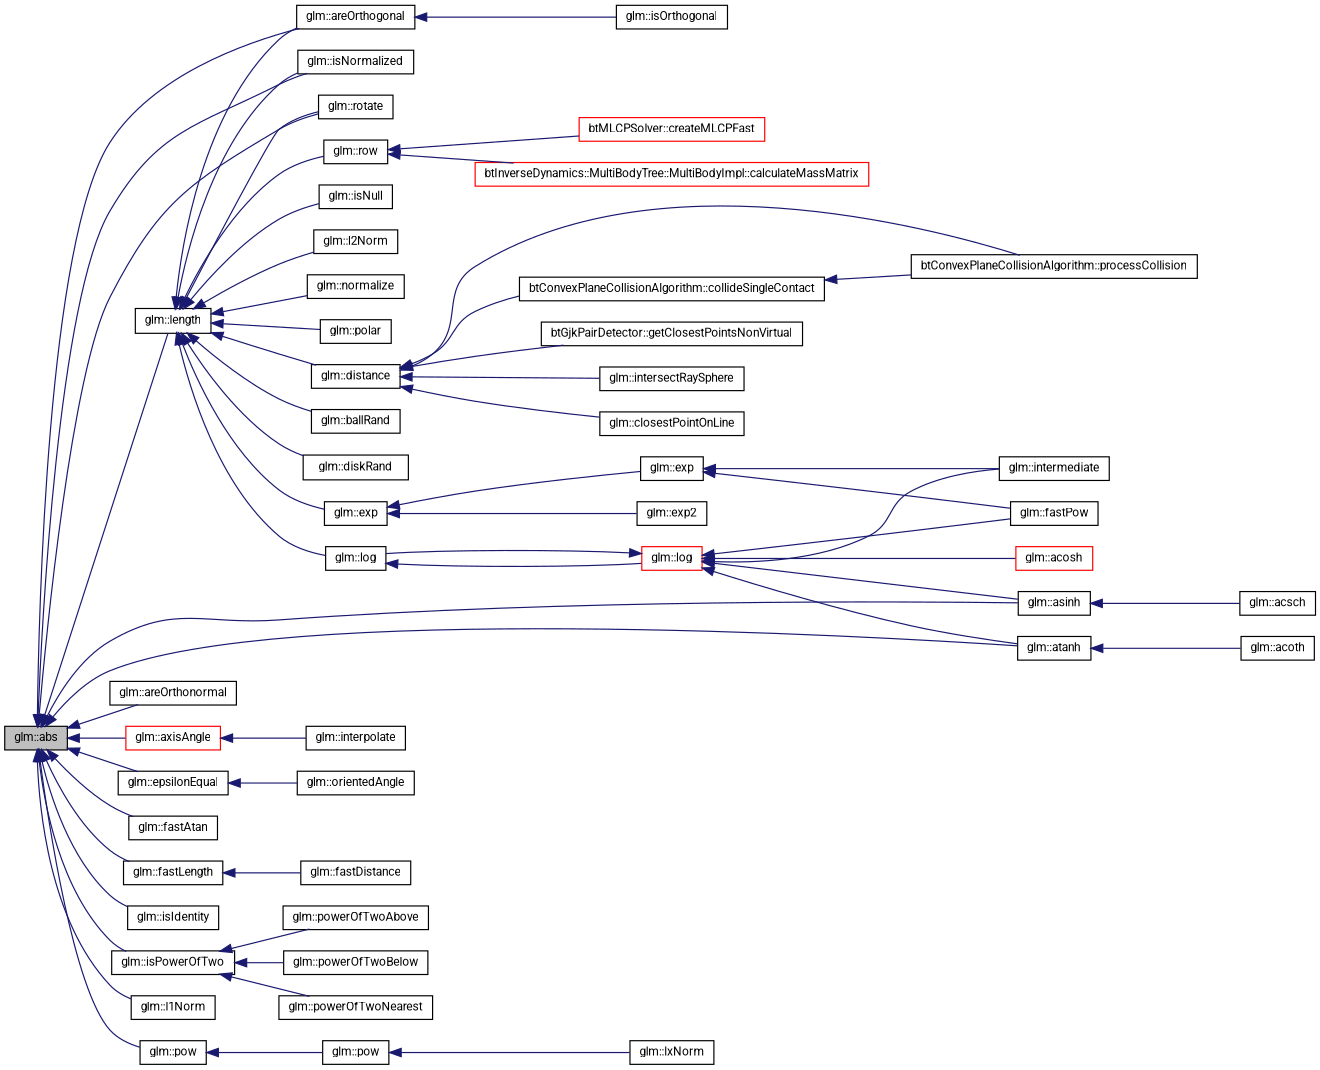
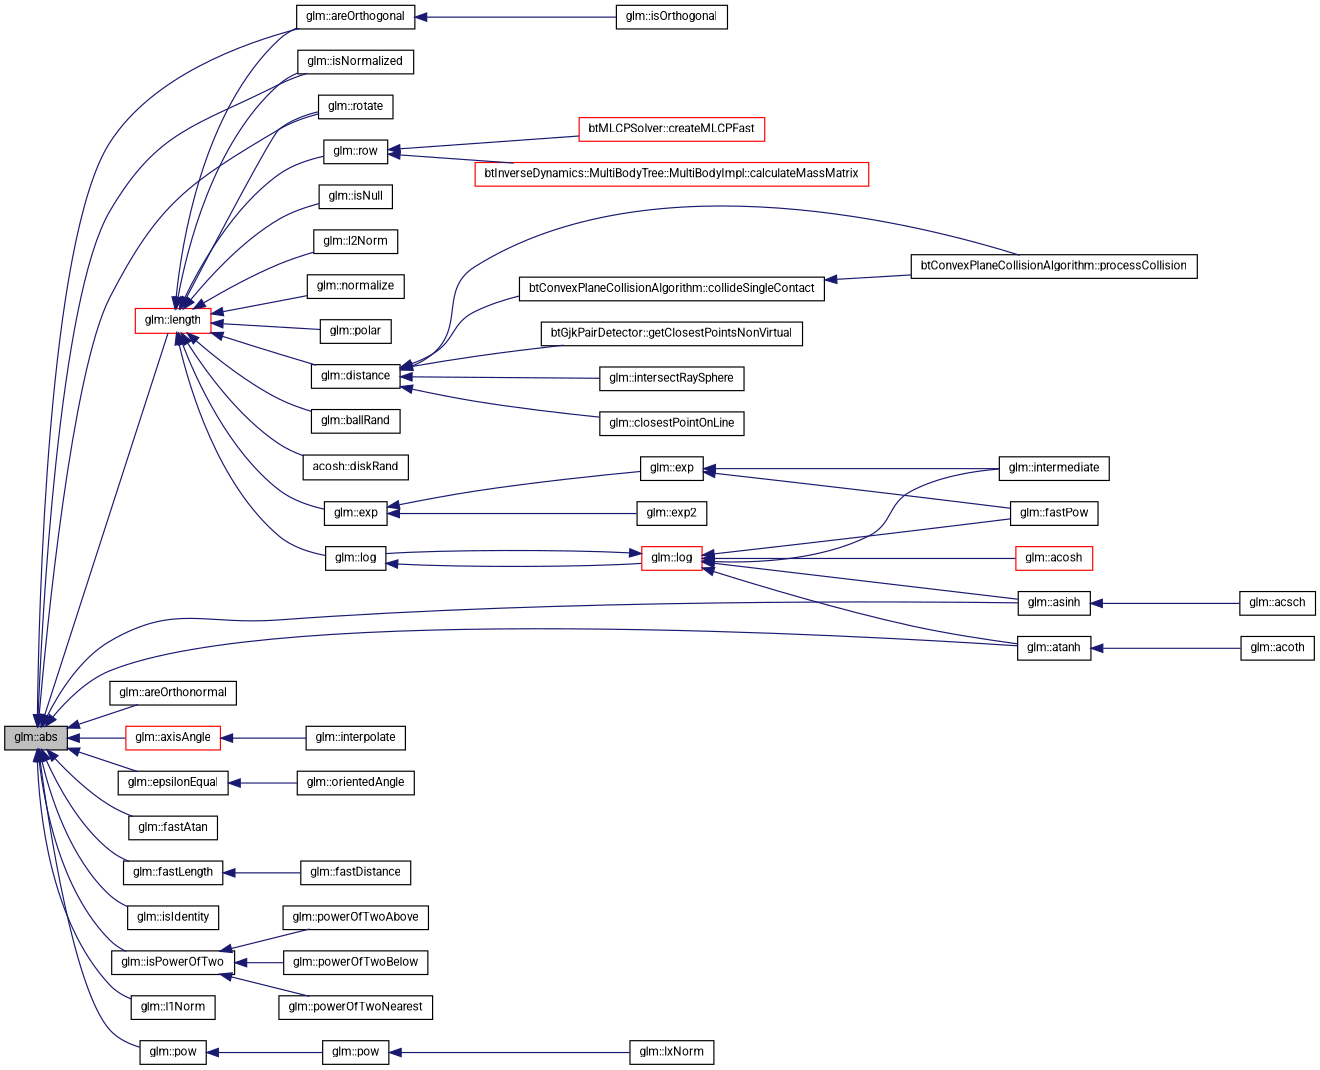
(173, 321) -> (173, 321)
(356, 467) -> (356, 467)
